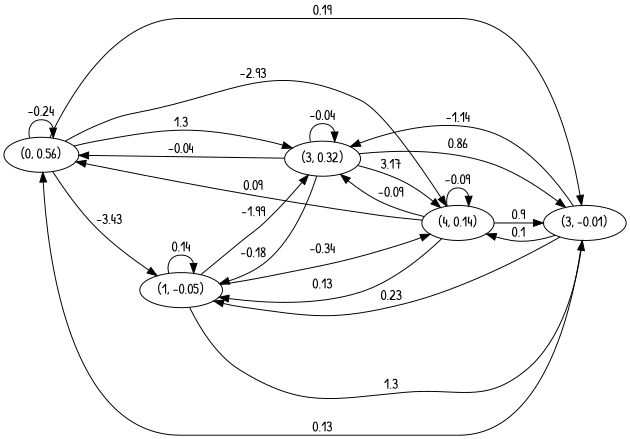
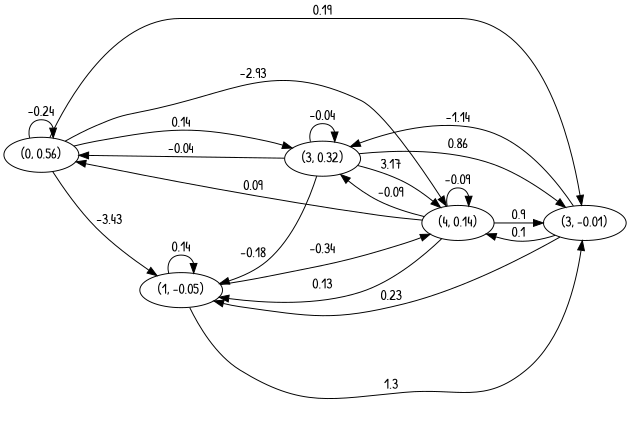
(181, 123) -> (181, 123)
(254, 231) -> none
(287, 435) -> none
